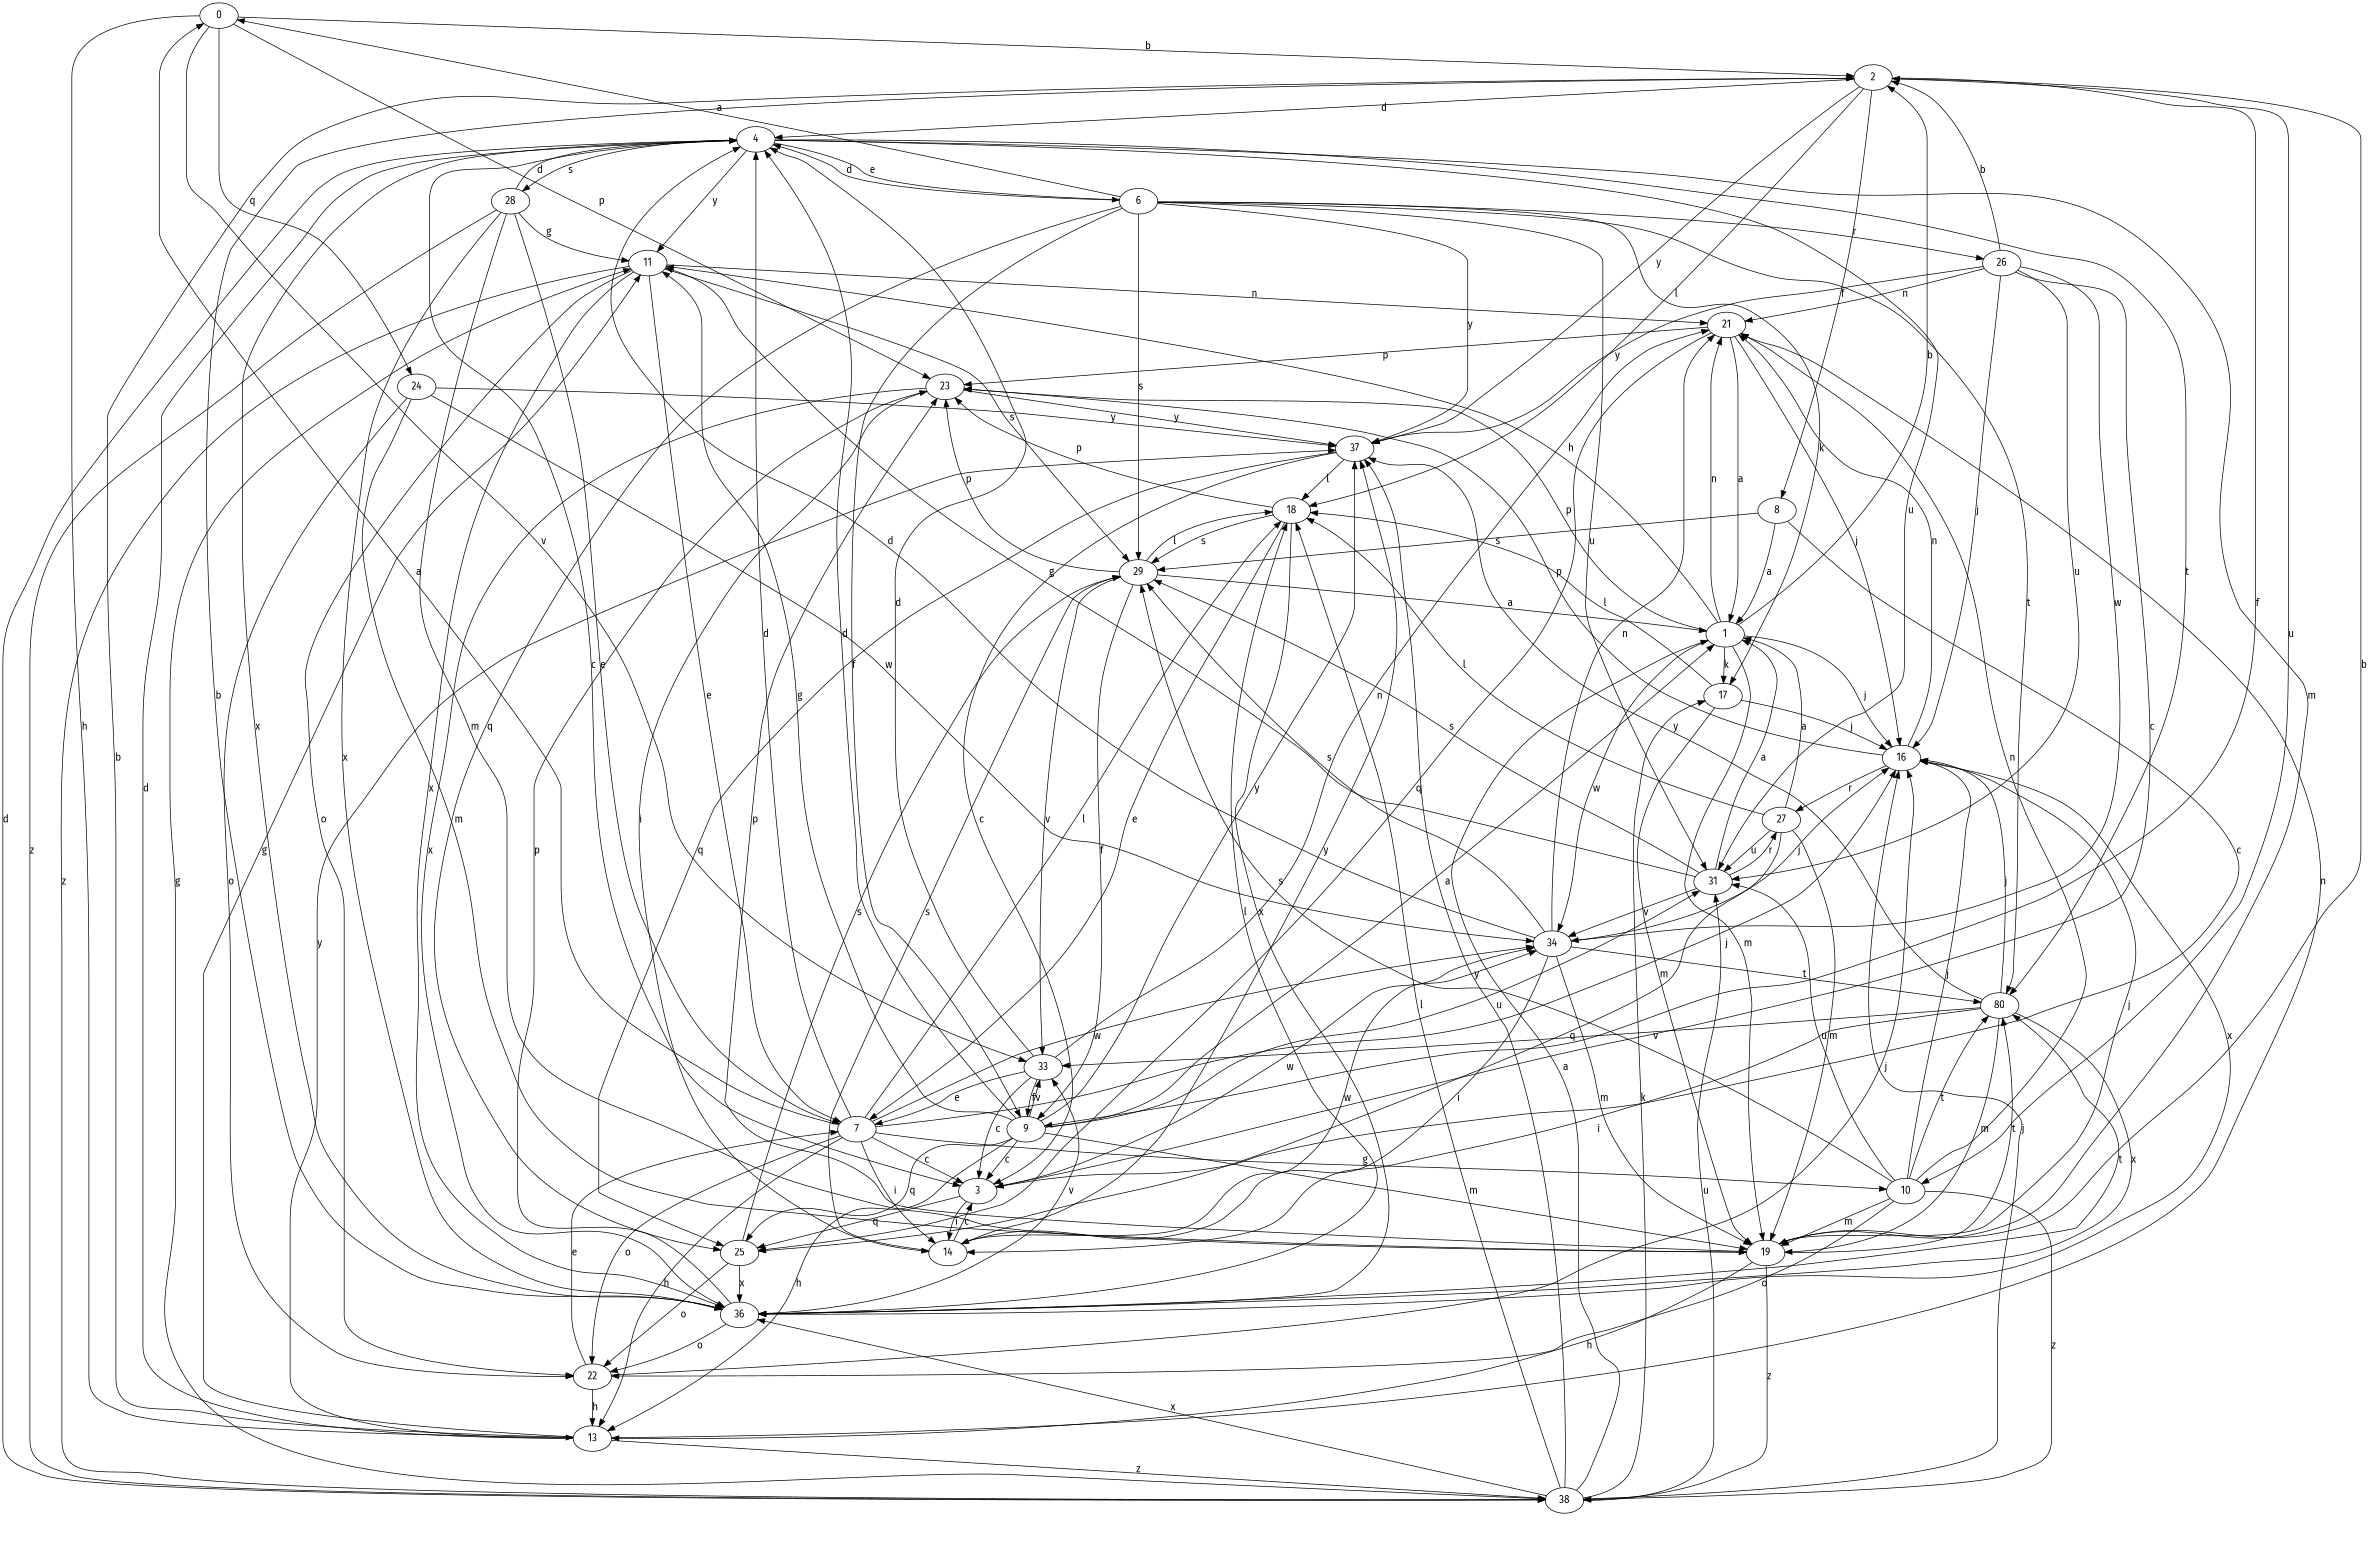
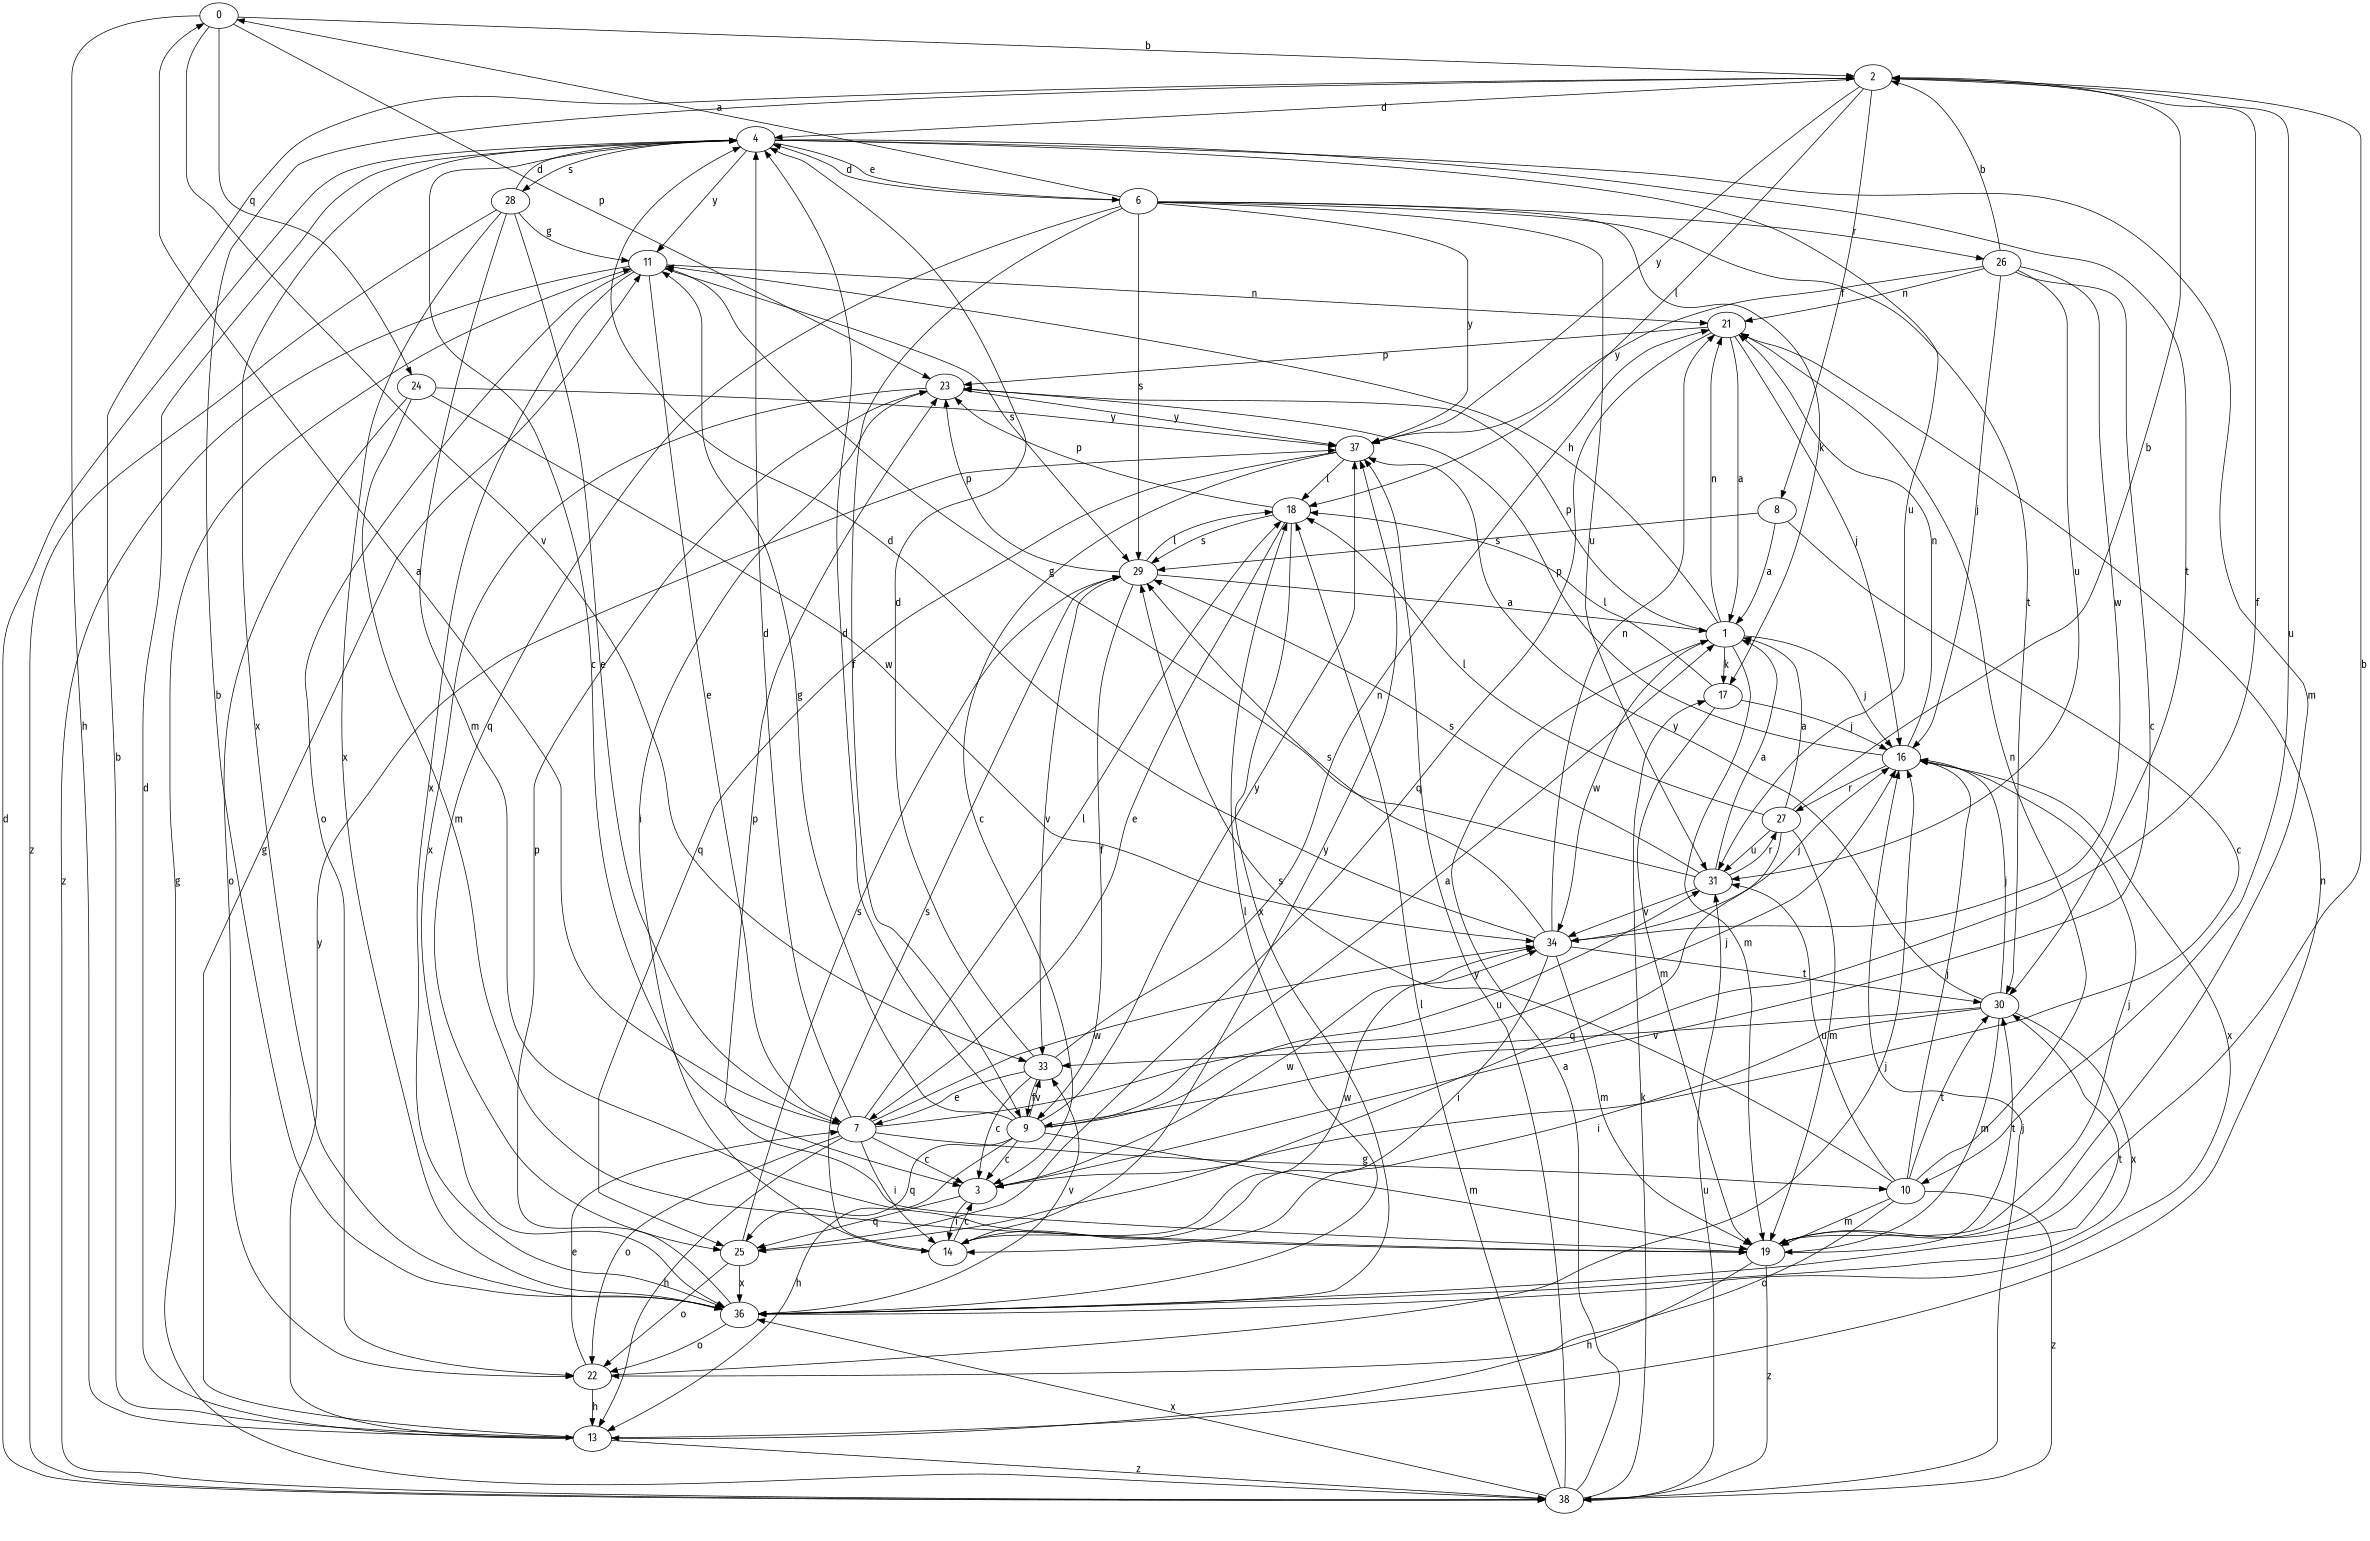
(1923, 387) -> (2154, 406)
(2000, 1006) -> (2000, 1006)
